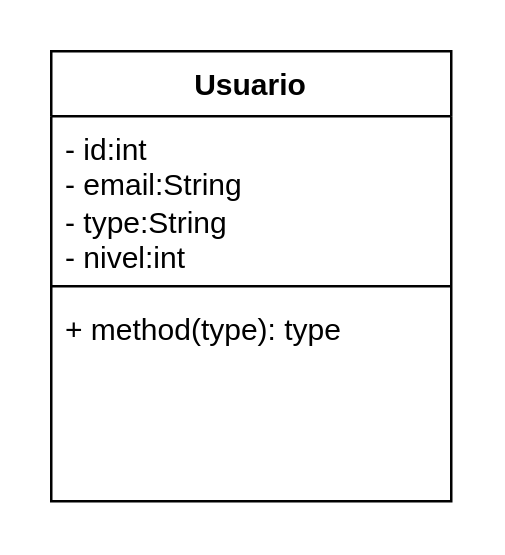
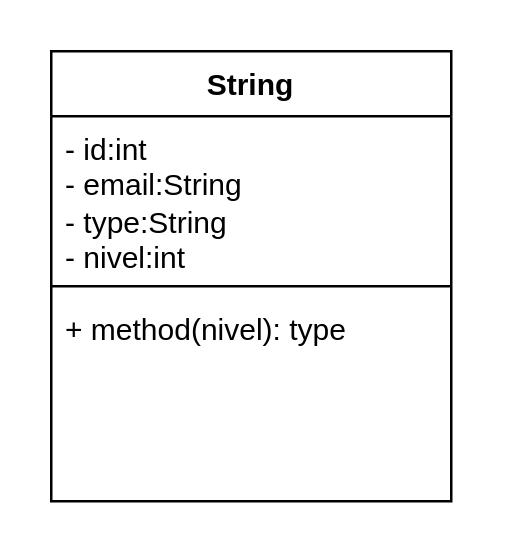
(251, 87) -> (251, 87)
(223, 332) -> (223, 332)
